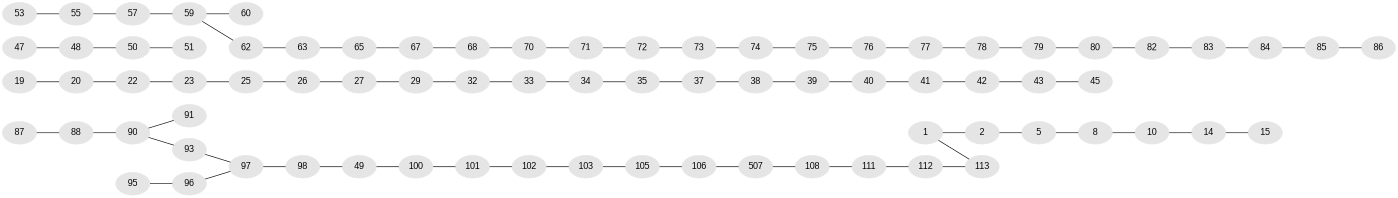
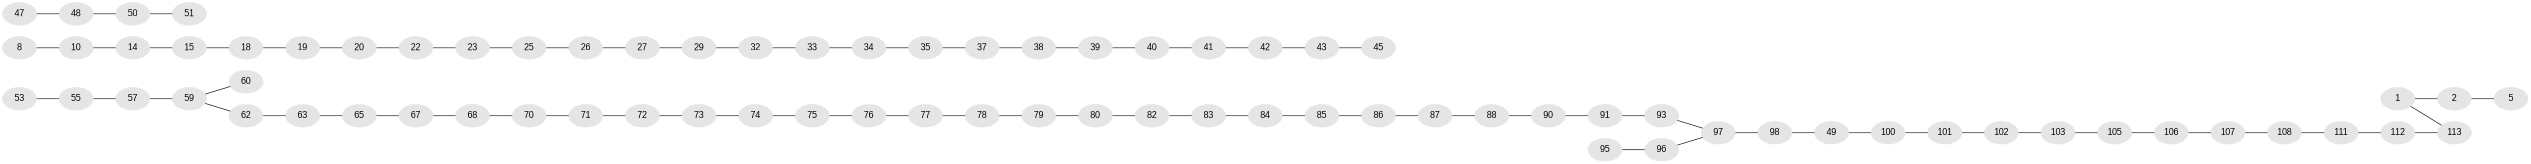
none -> (246, 48)
none -> (1407, 116)
(1067, 133) -> none
(161, 141) -> (1633, 116)
(756, 167) -> (2228, 133)
